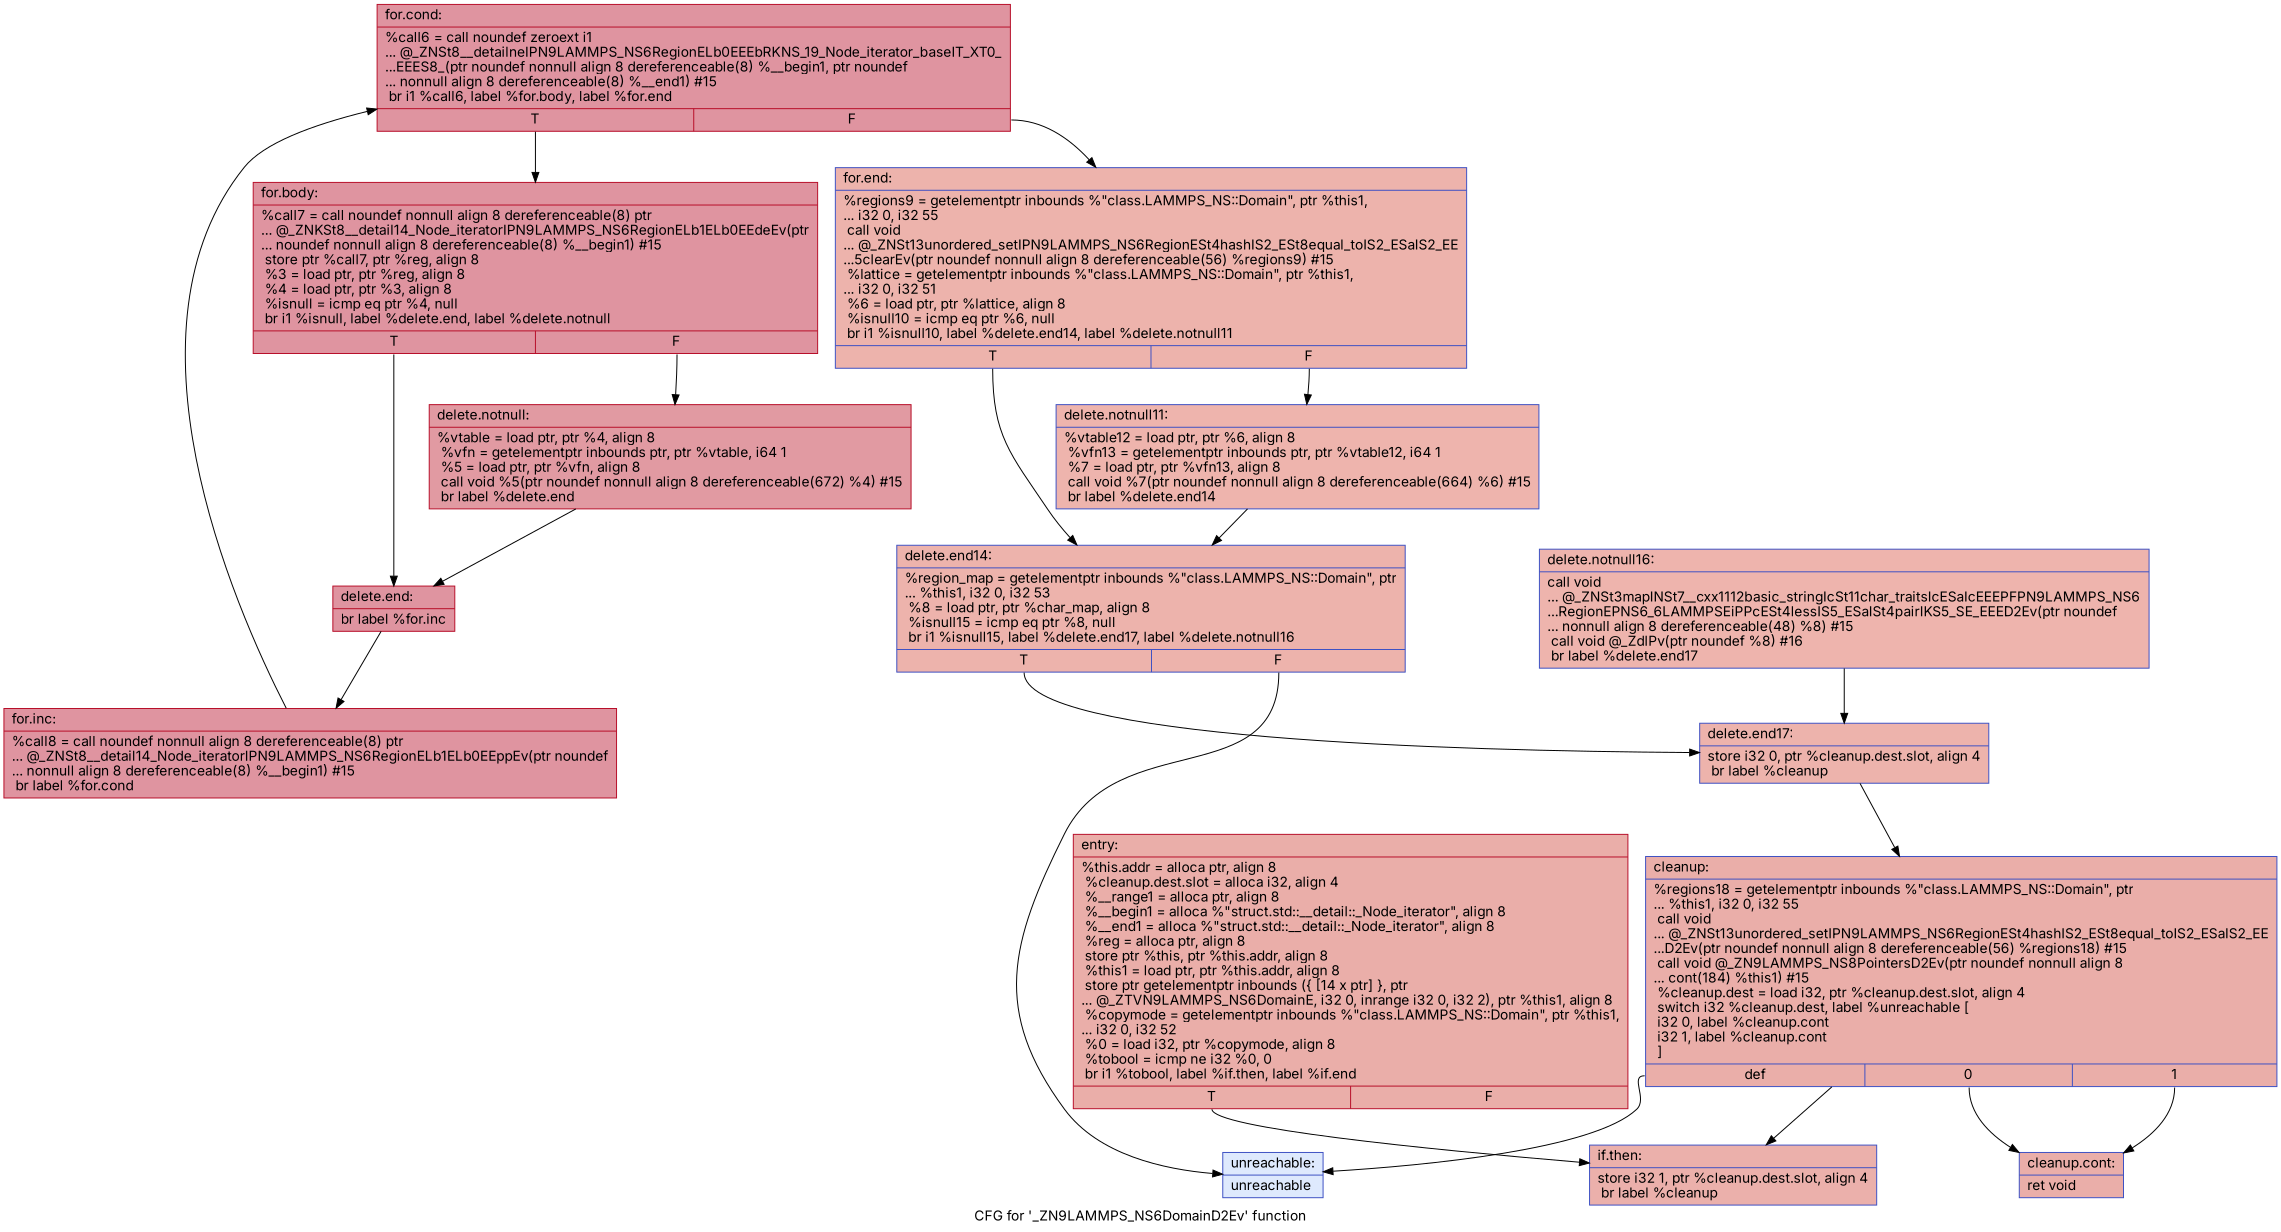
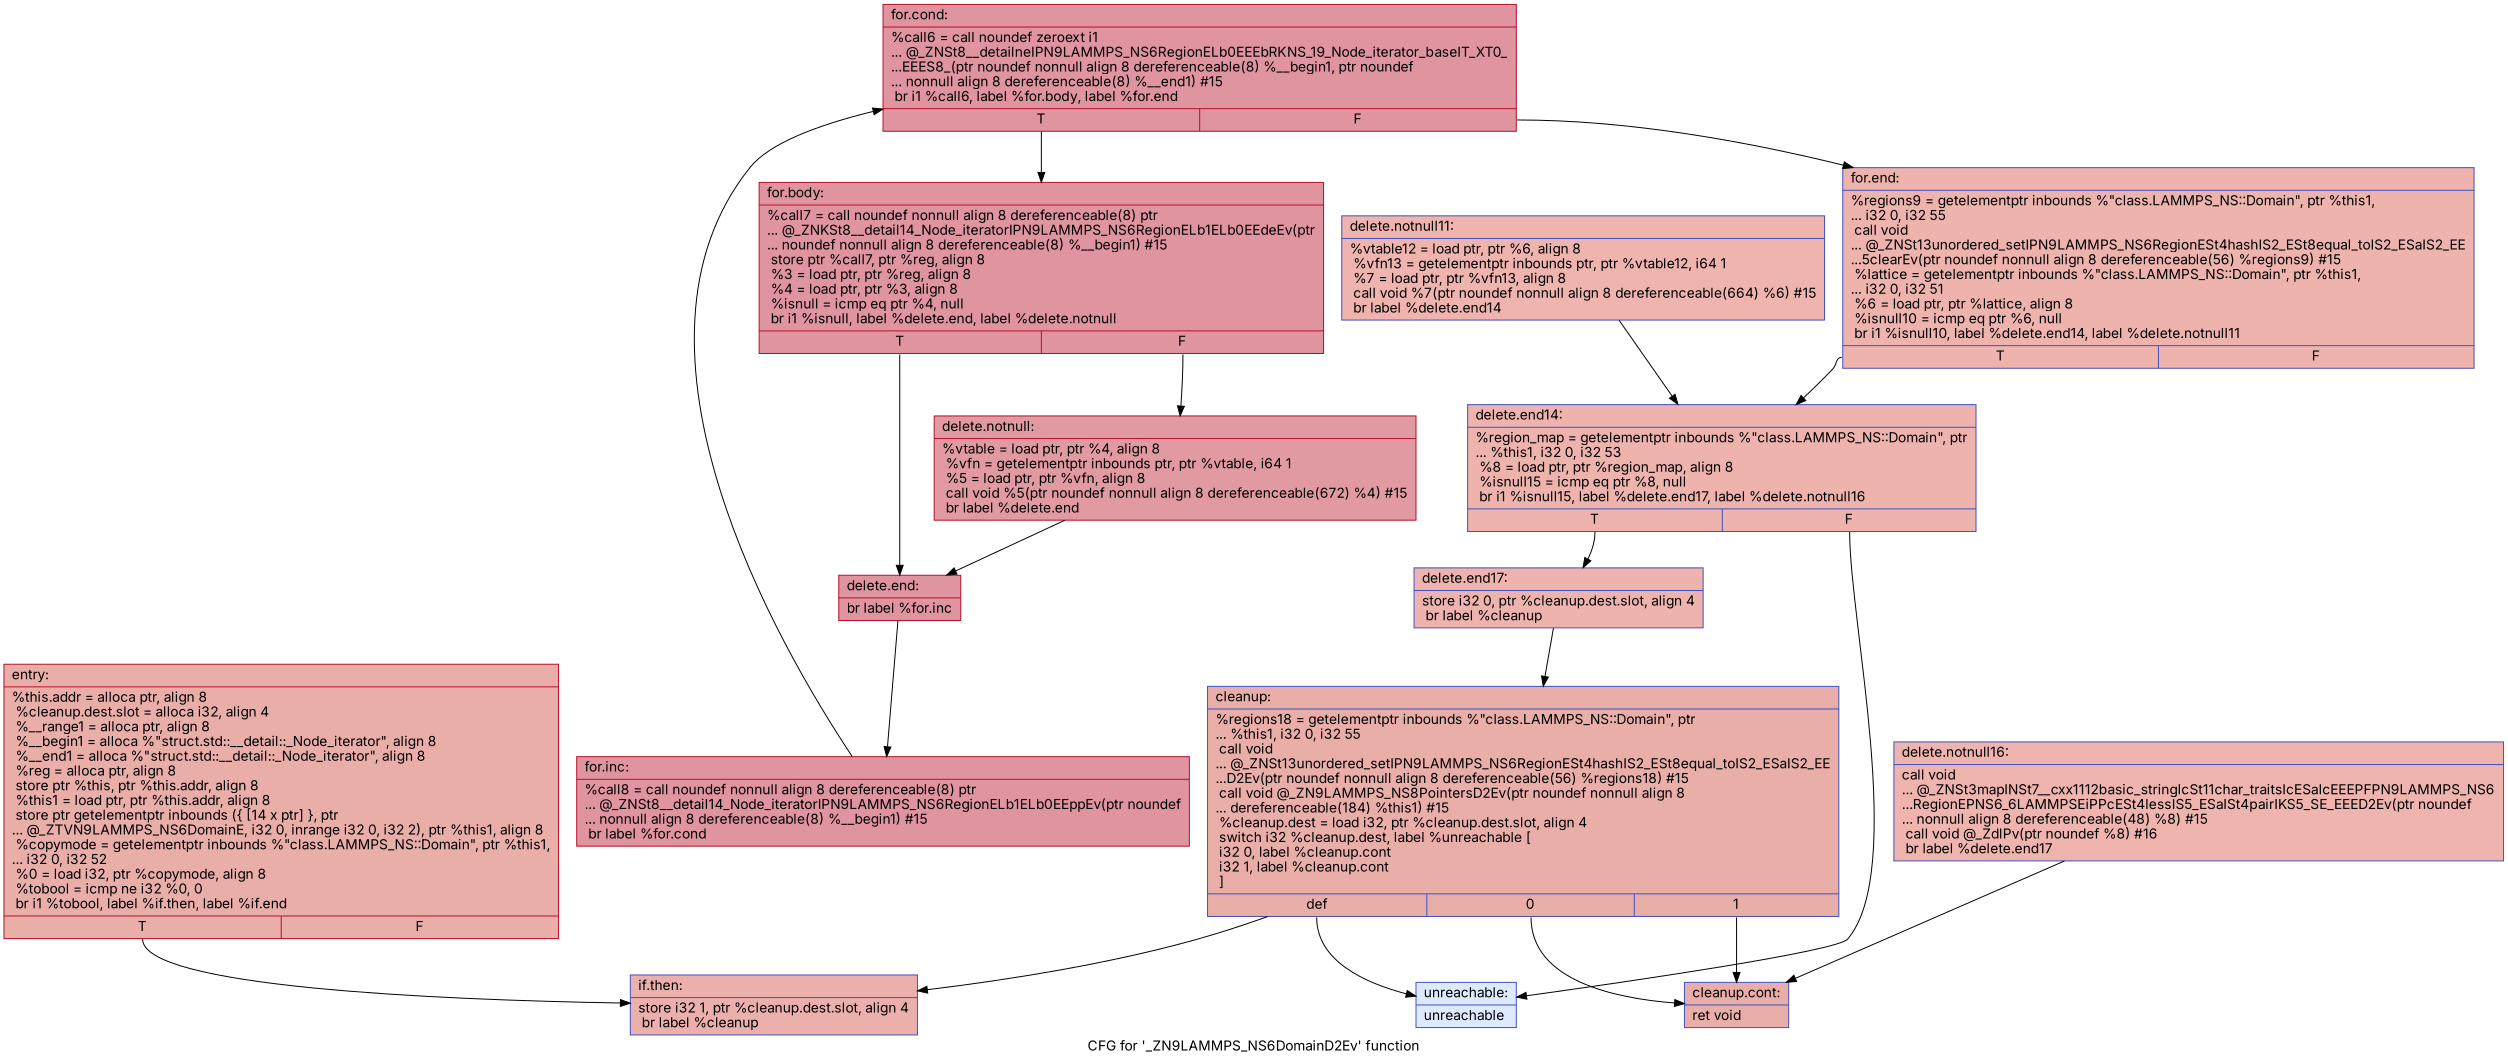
(1309, 382) -> none
(1028, 608) -> (1605, 468)
(1844, 691) -> (1930, 920)
(1732, 978) -> (1332, 808)
